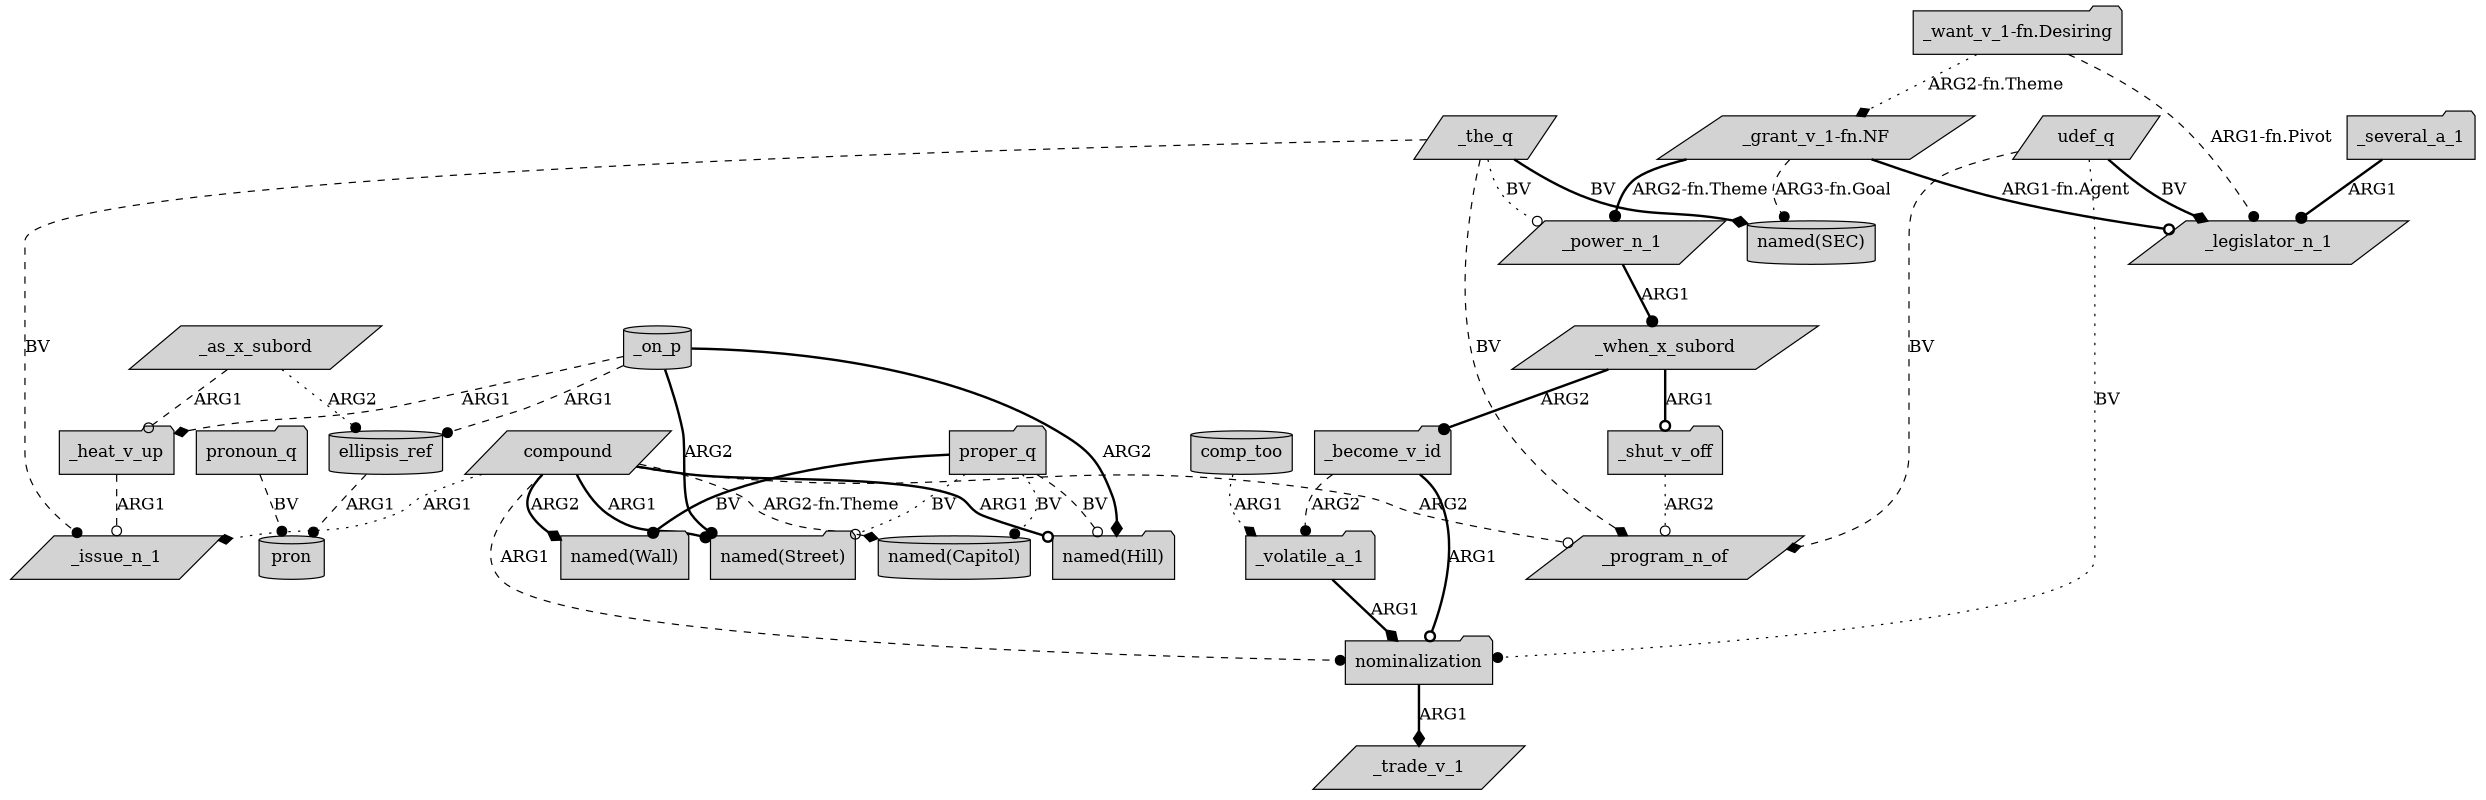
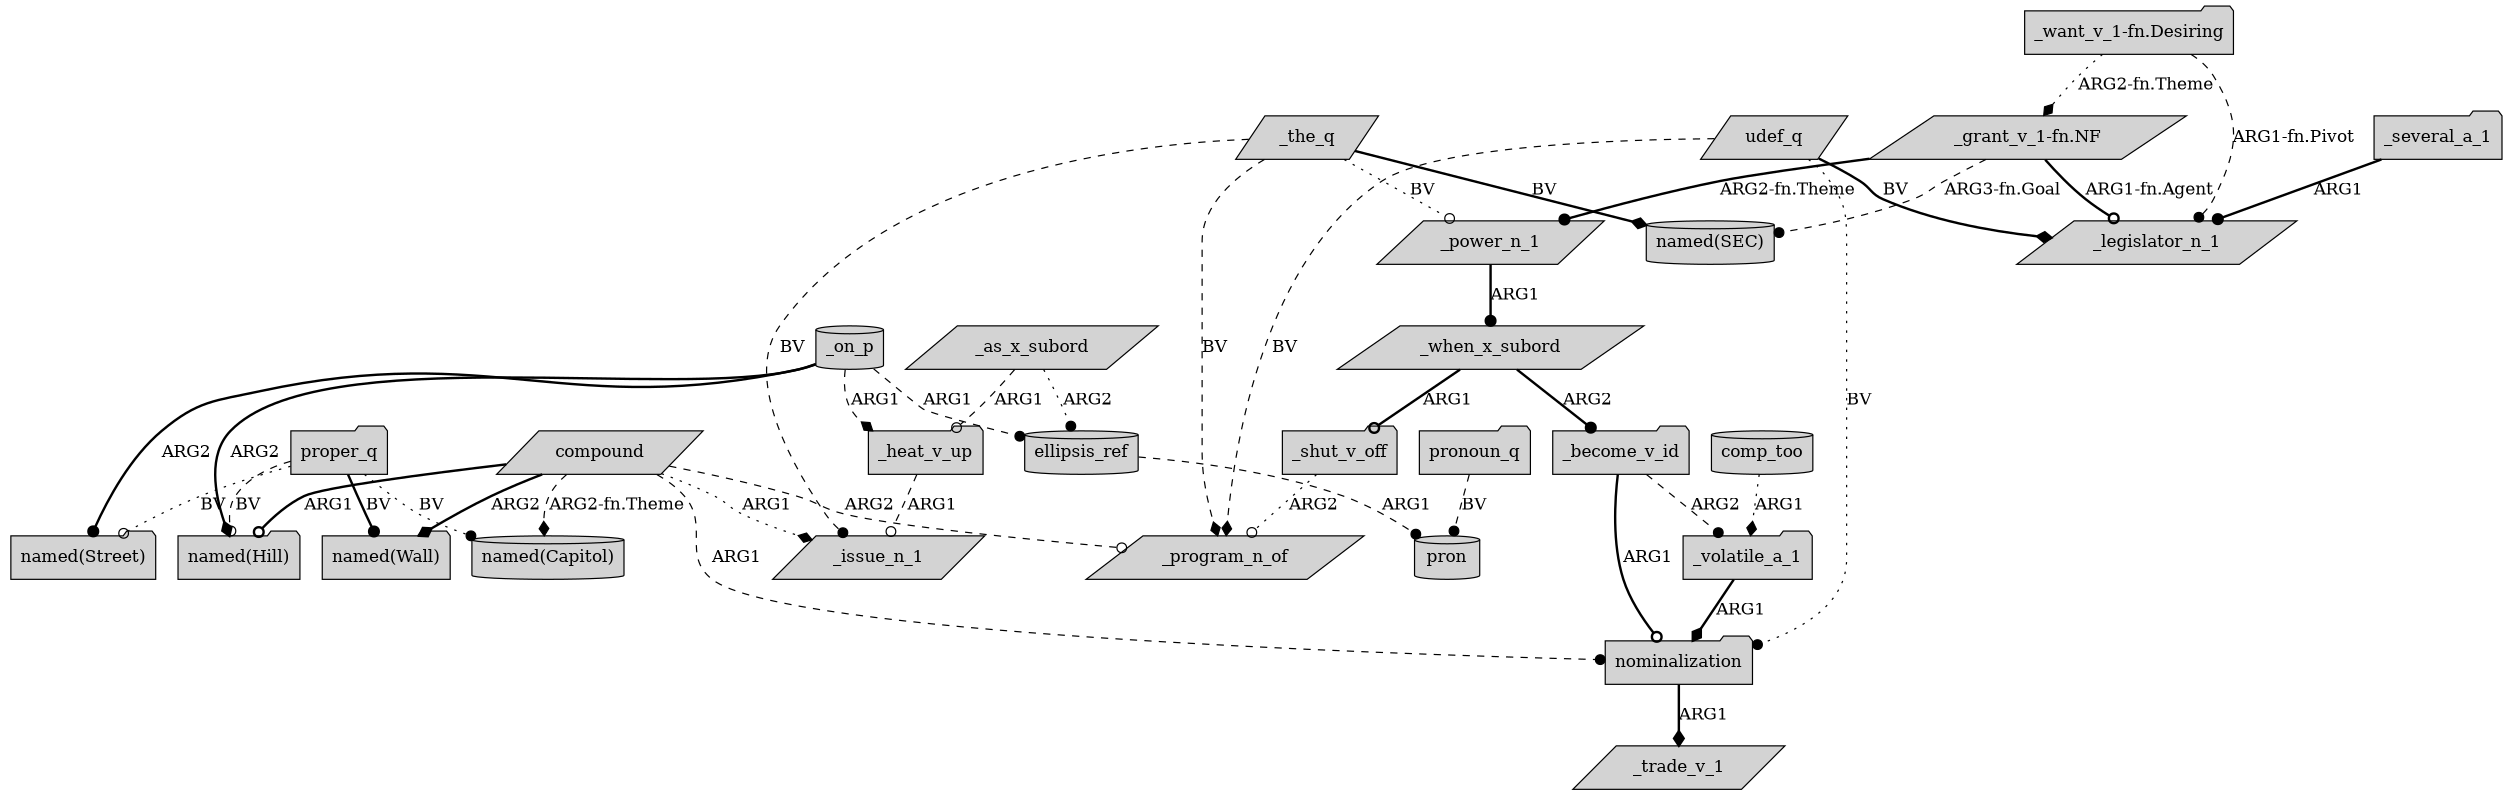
(628, 525) -> none
